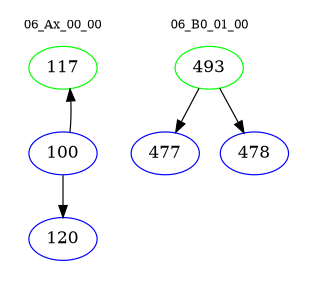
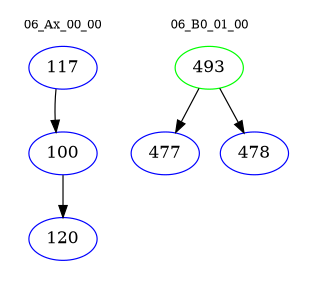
(63, 68) -> (63, 68)
(71, 117) -> (55, 105)
